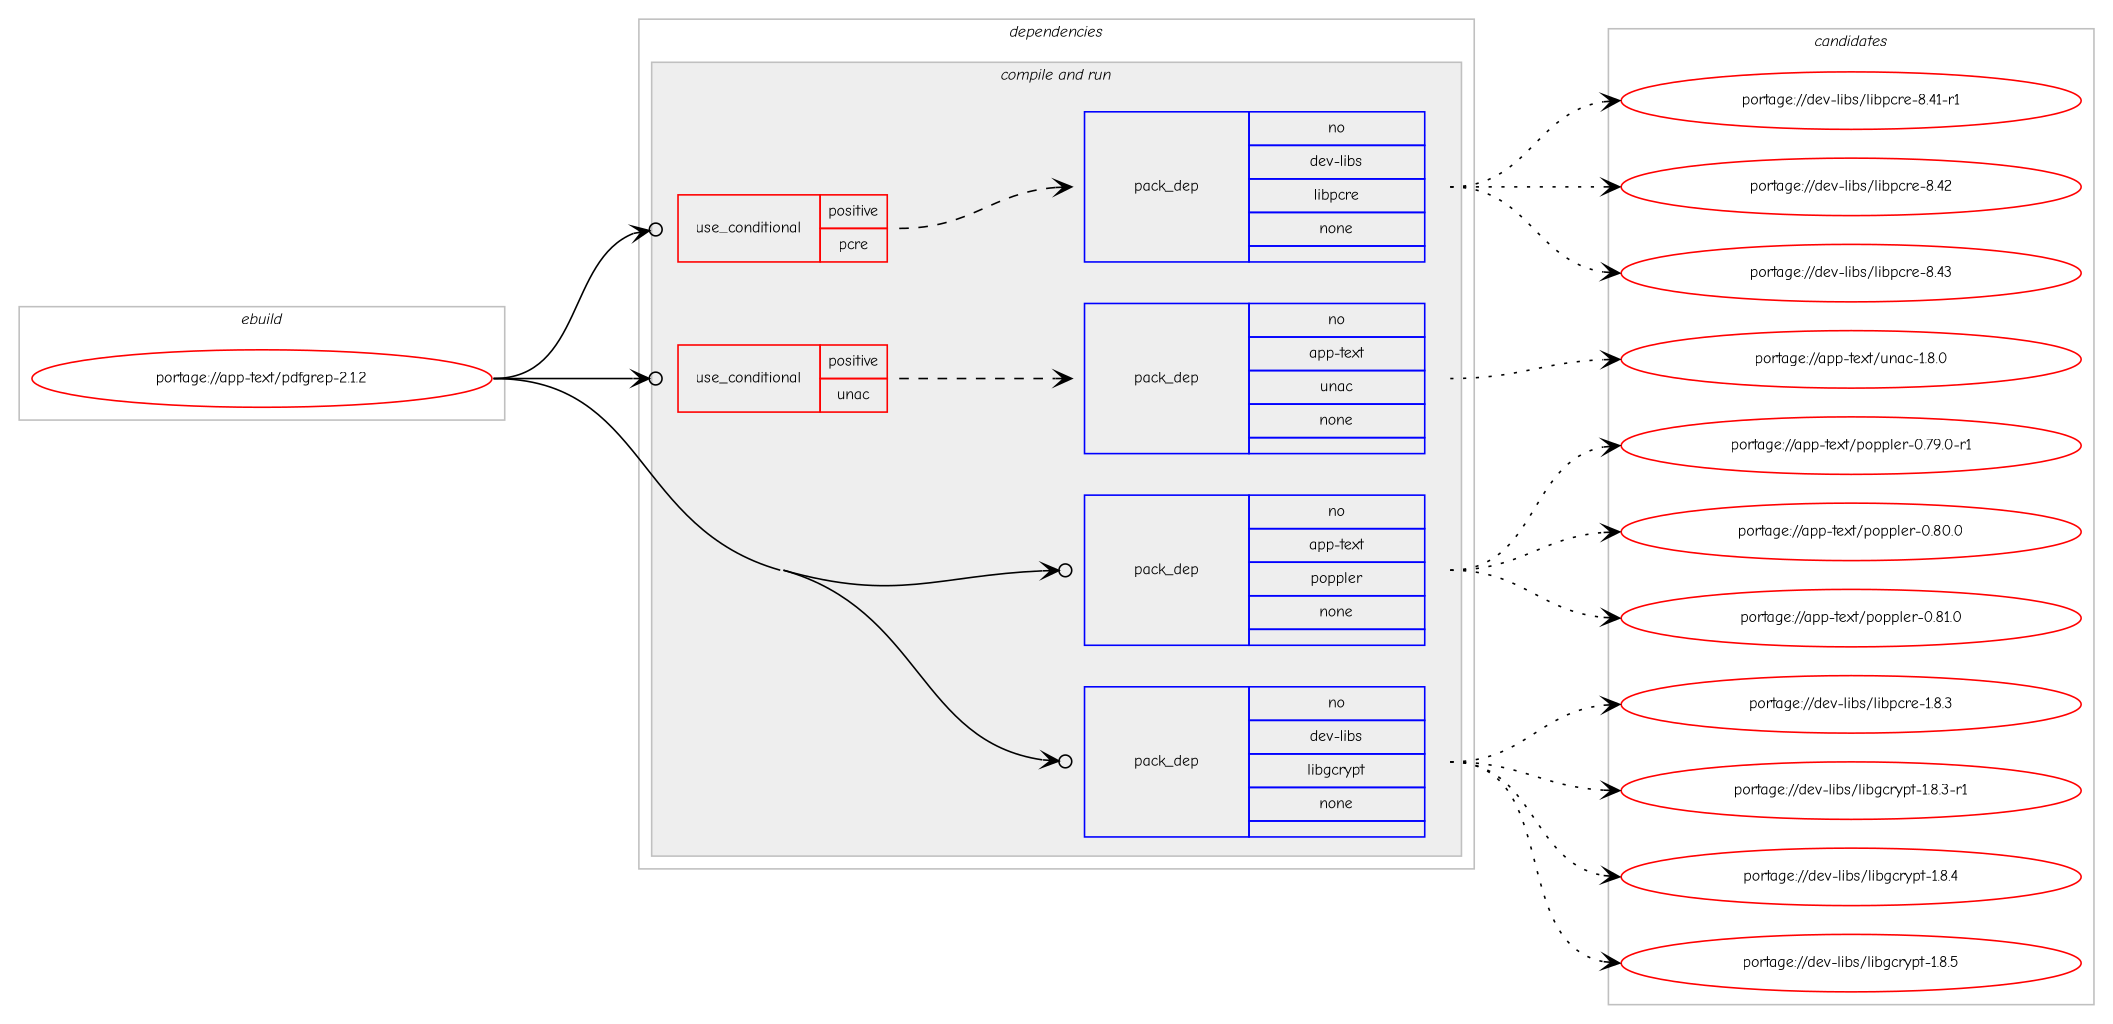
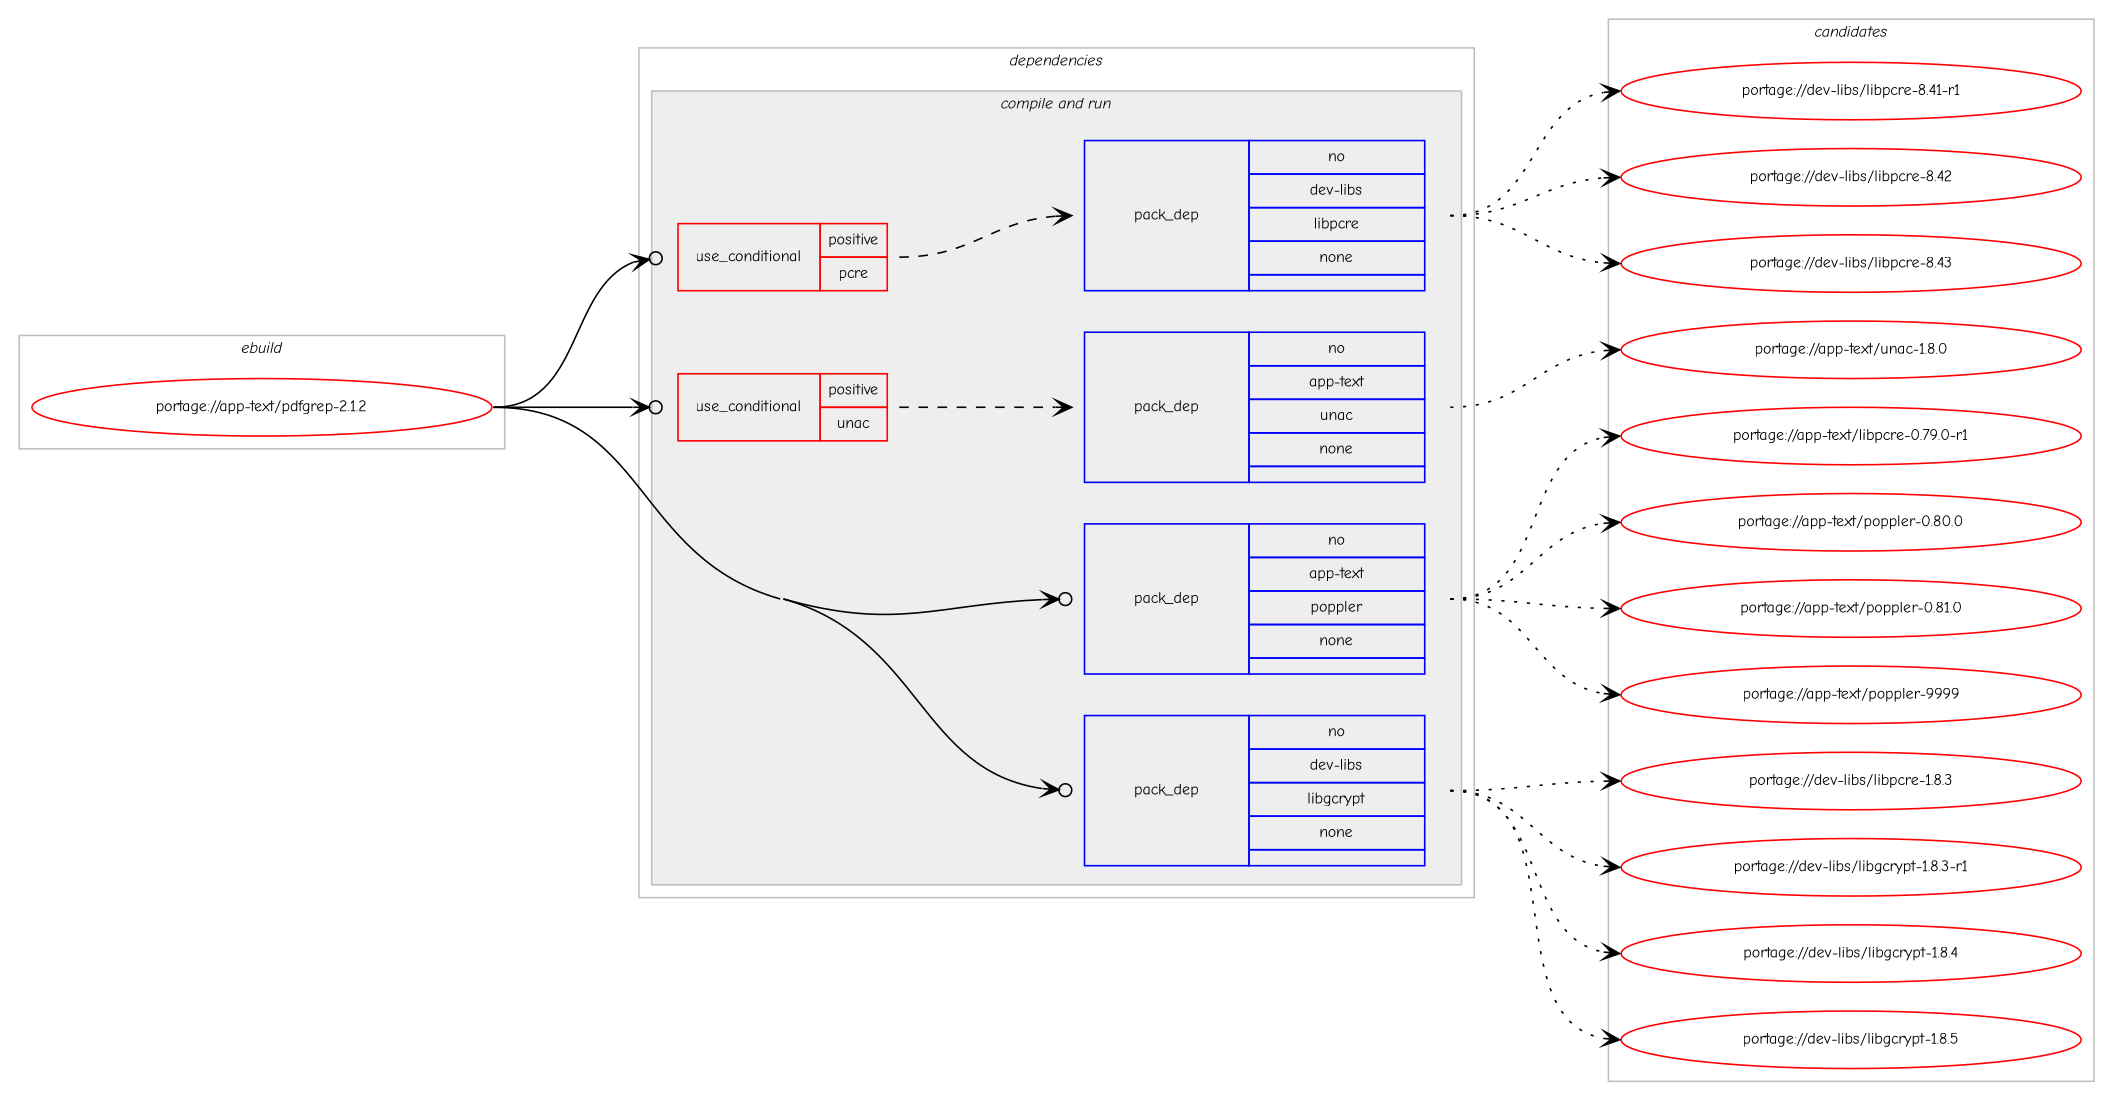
(1851, 446) -> (1851, 436)
none -> (1851, 695)
